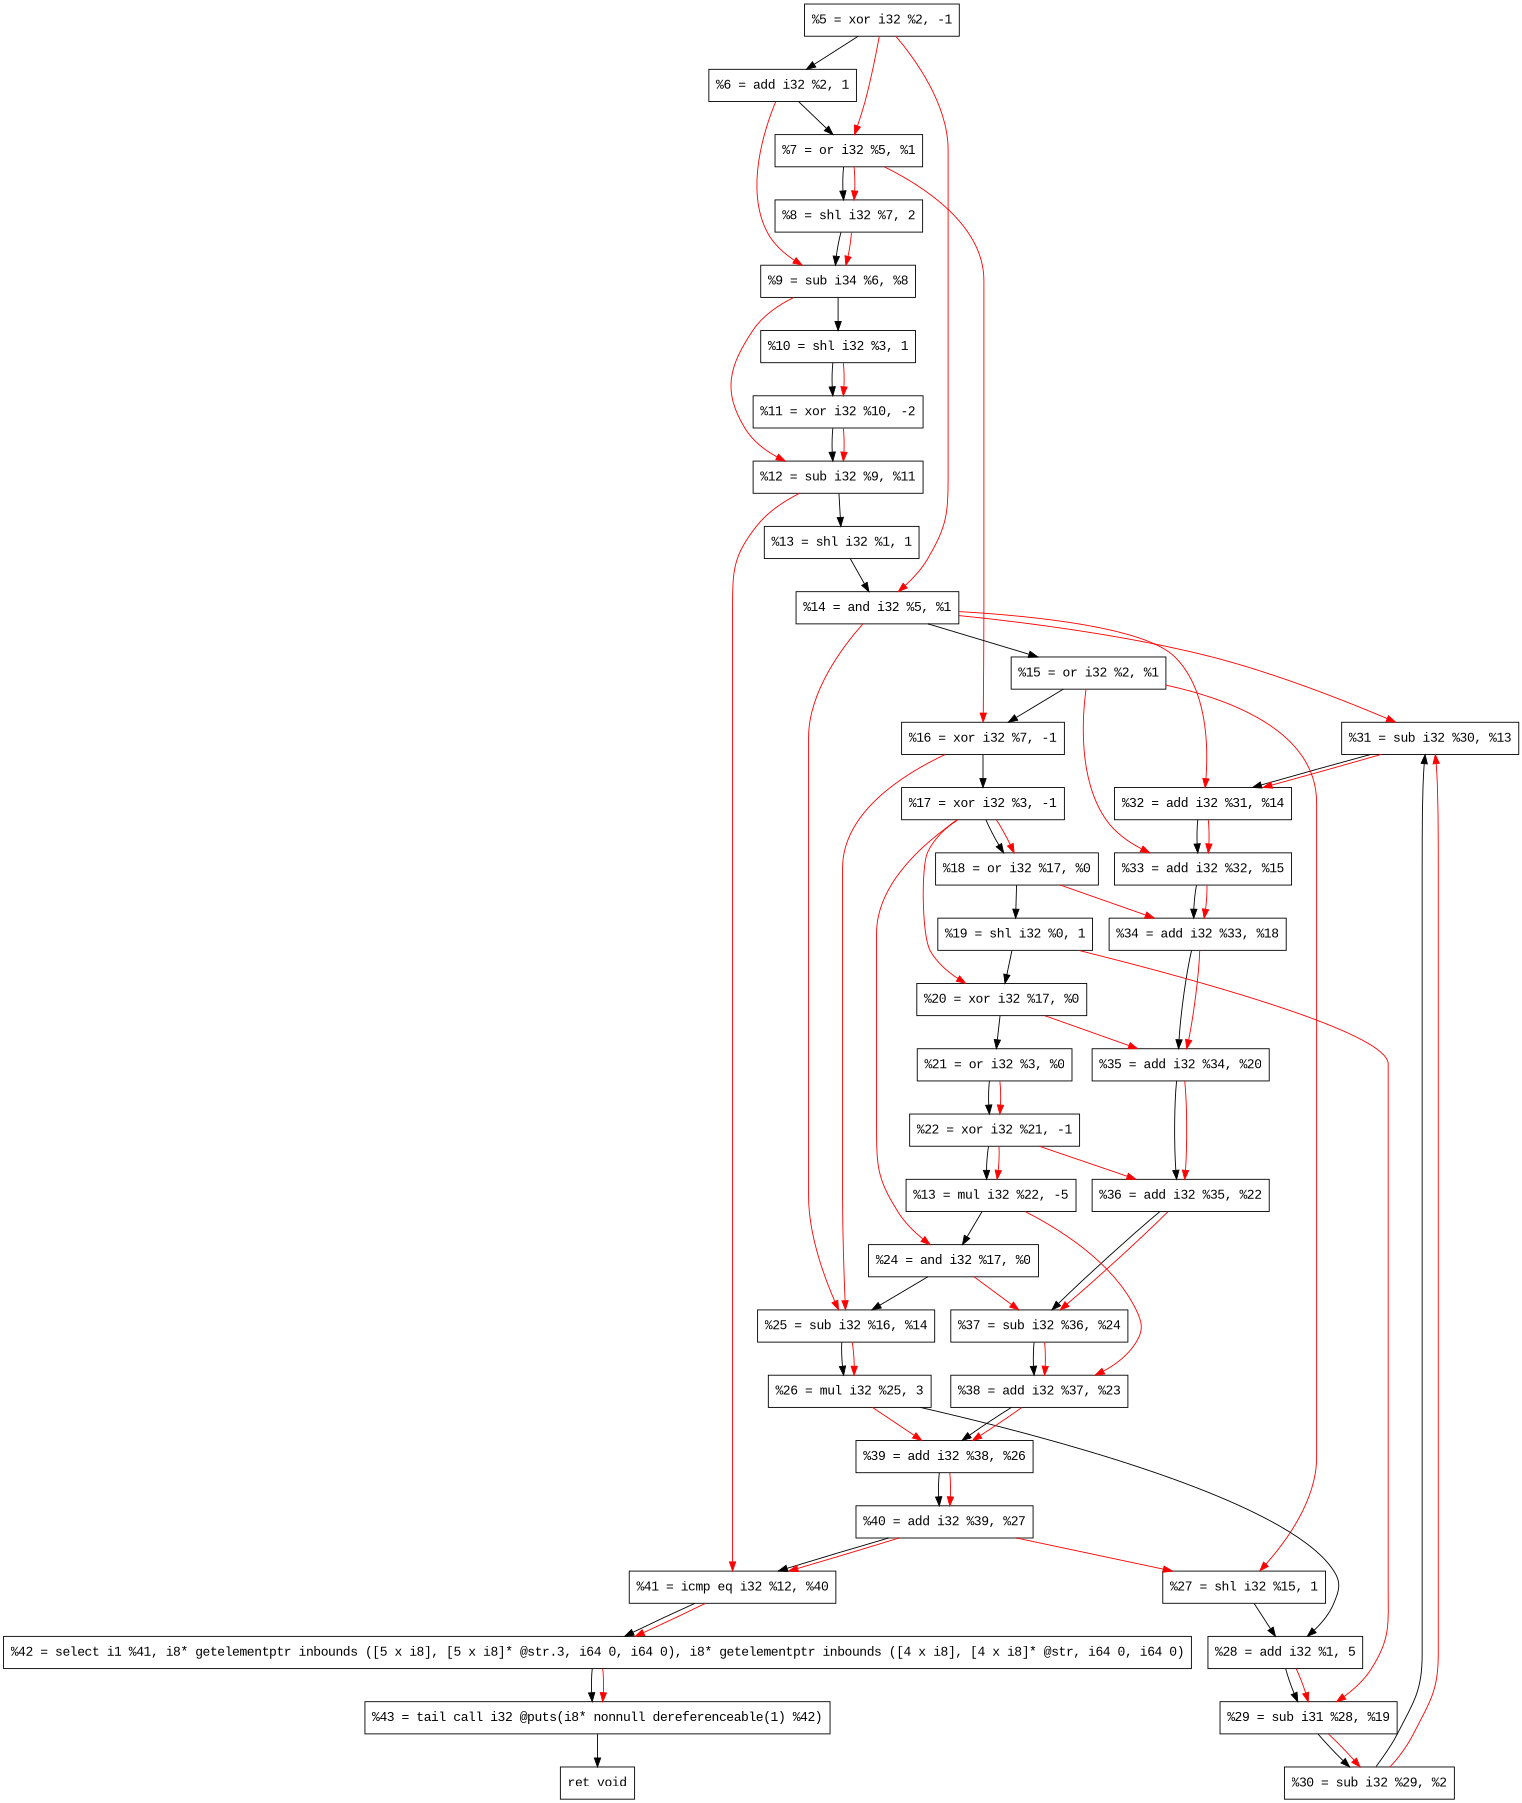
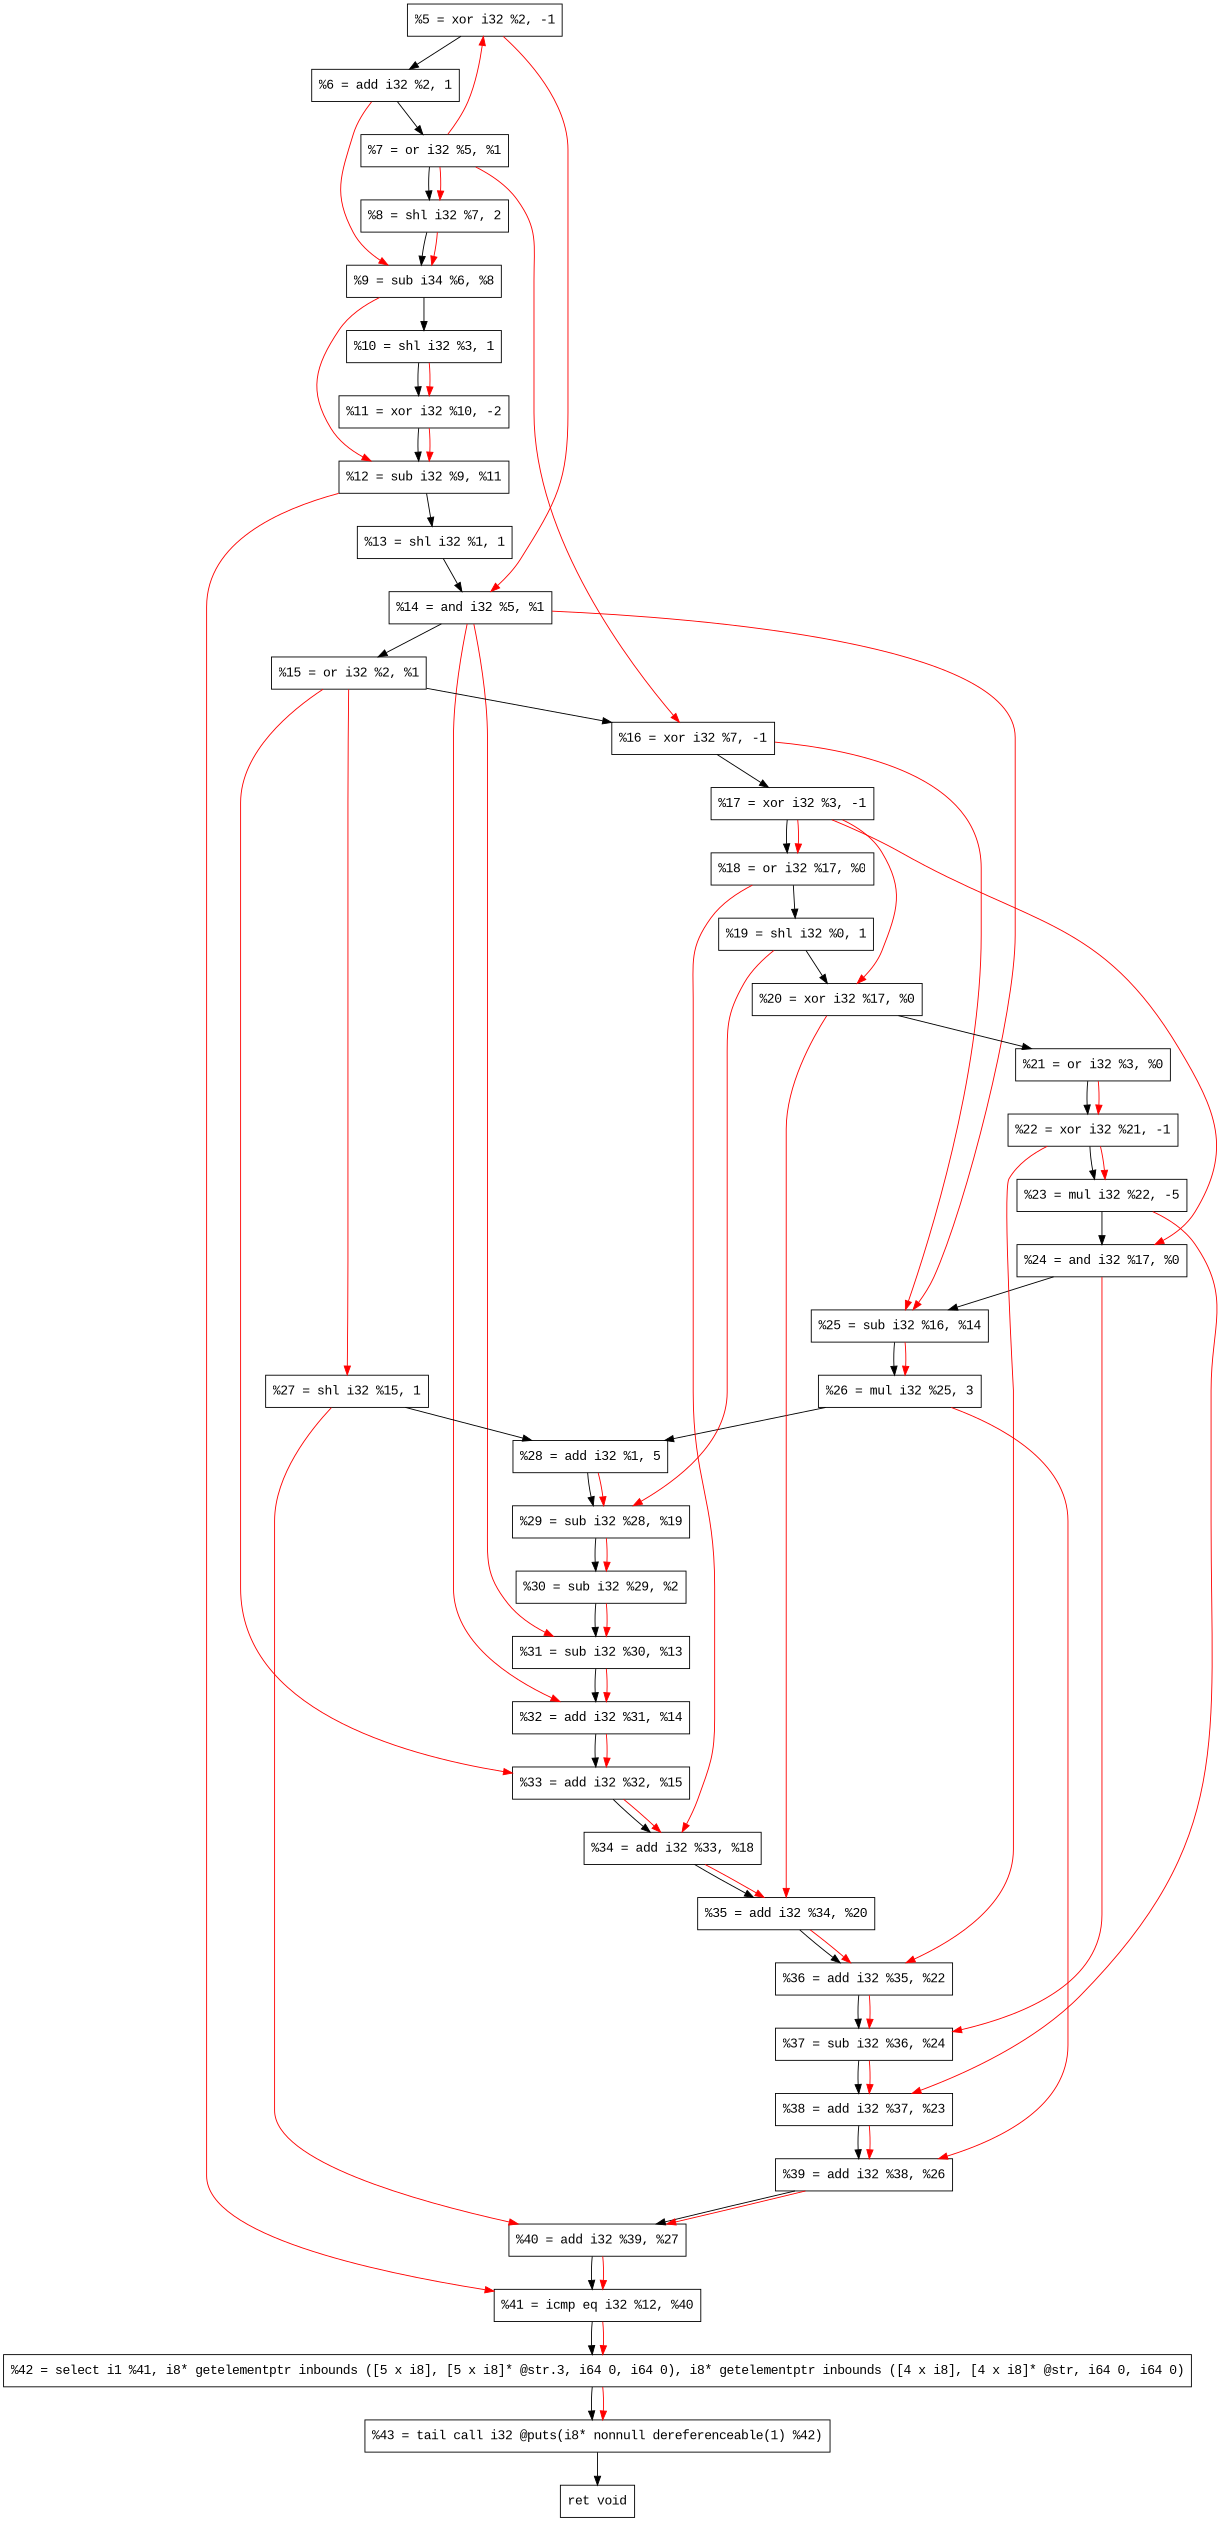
(870, 82) -> (471, 92)
(991, 1195) -> (1102, 1195)
(1090, 1554) -> (275, 1886)
(1309, 1718) -> (601, 1522)
